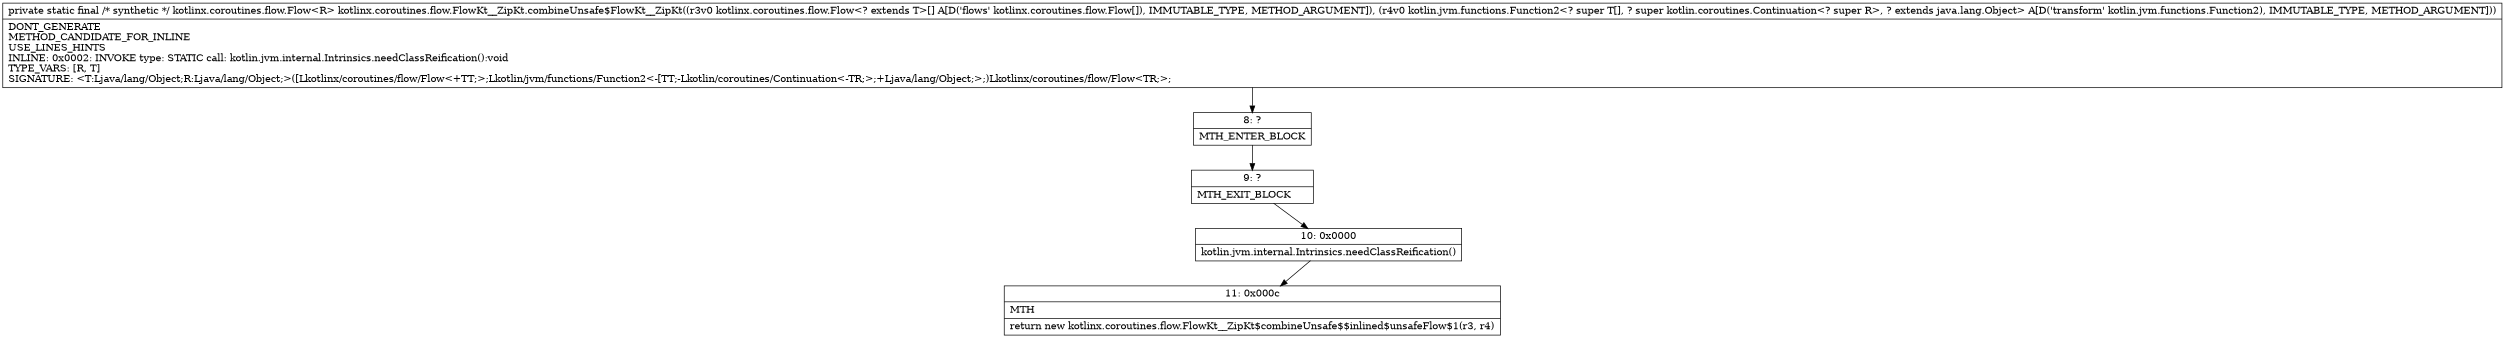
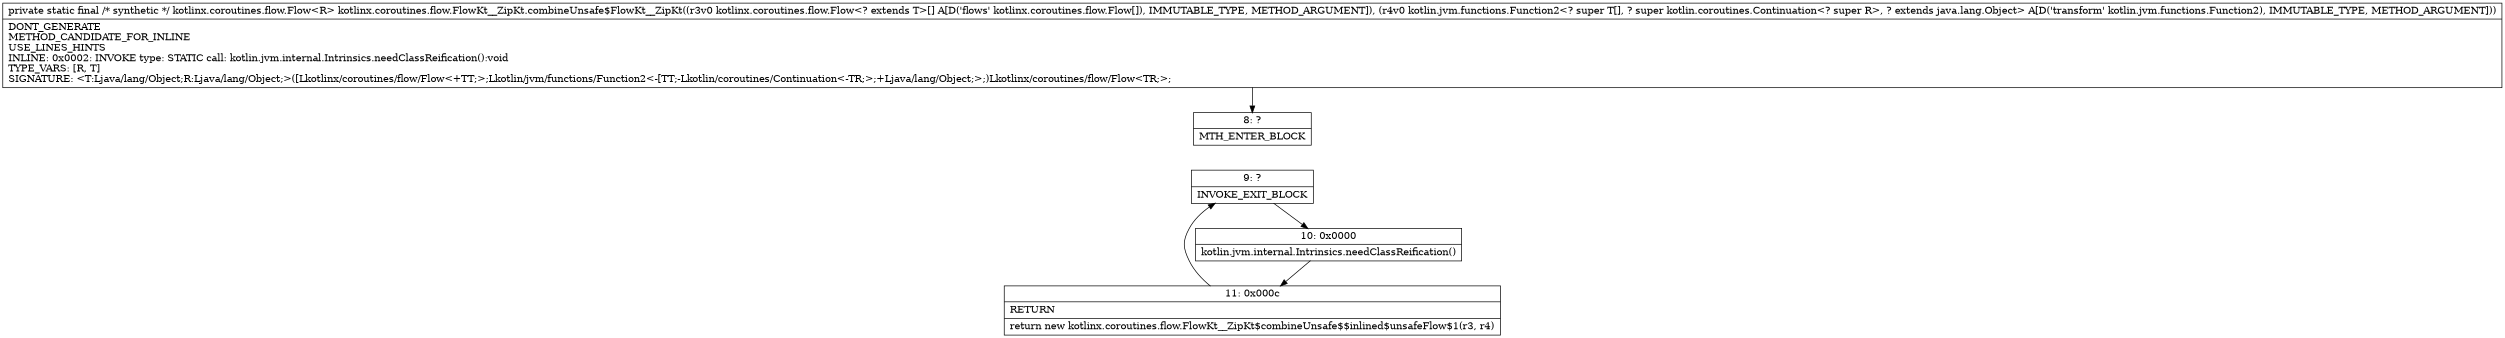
(1252, 154) -> (1184, 246)
(1244, 195) -> (1252, 195)
(1022, 310) -> (1032, 310)
